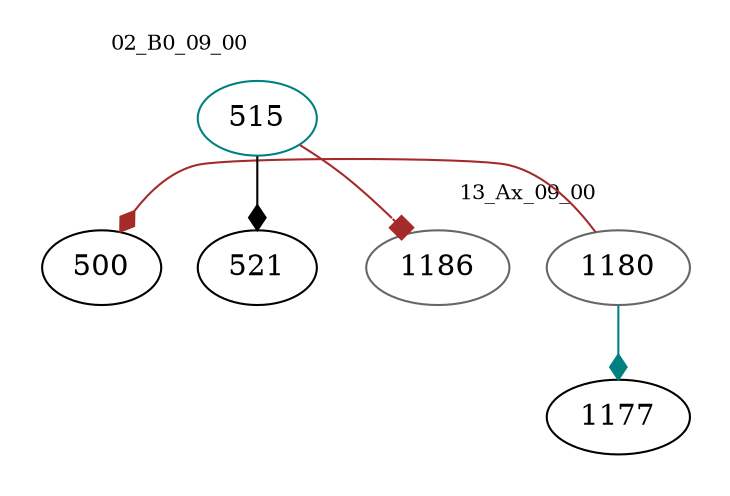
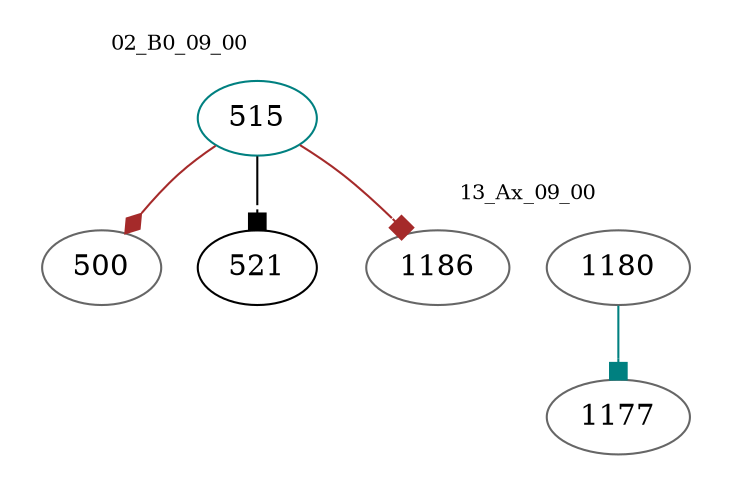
(369, 159) -> (176, 177)
(257, 181) -> (257, 181)
(102, 268) -> (102, 268)
(618, 332) -> (618, 332)
(618, 417) -> (618, 417)
